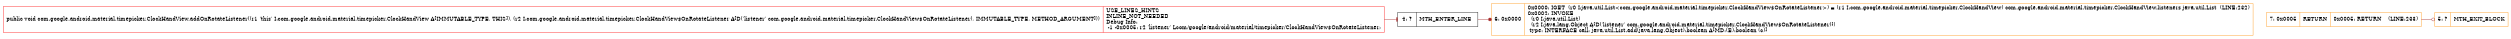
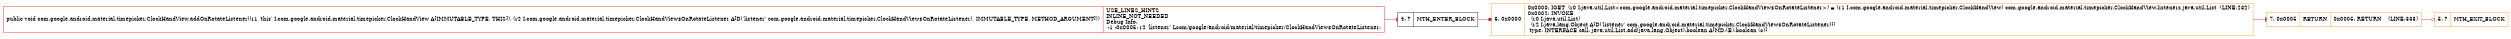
(1446, 19) -> (1446, 19)
none -> (2259, 19)
(2376, 19) -> (2376, 19)
